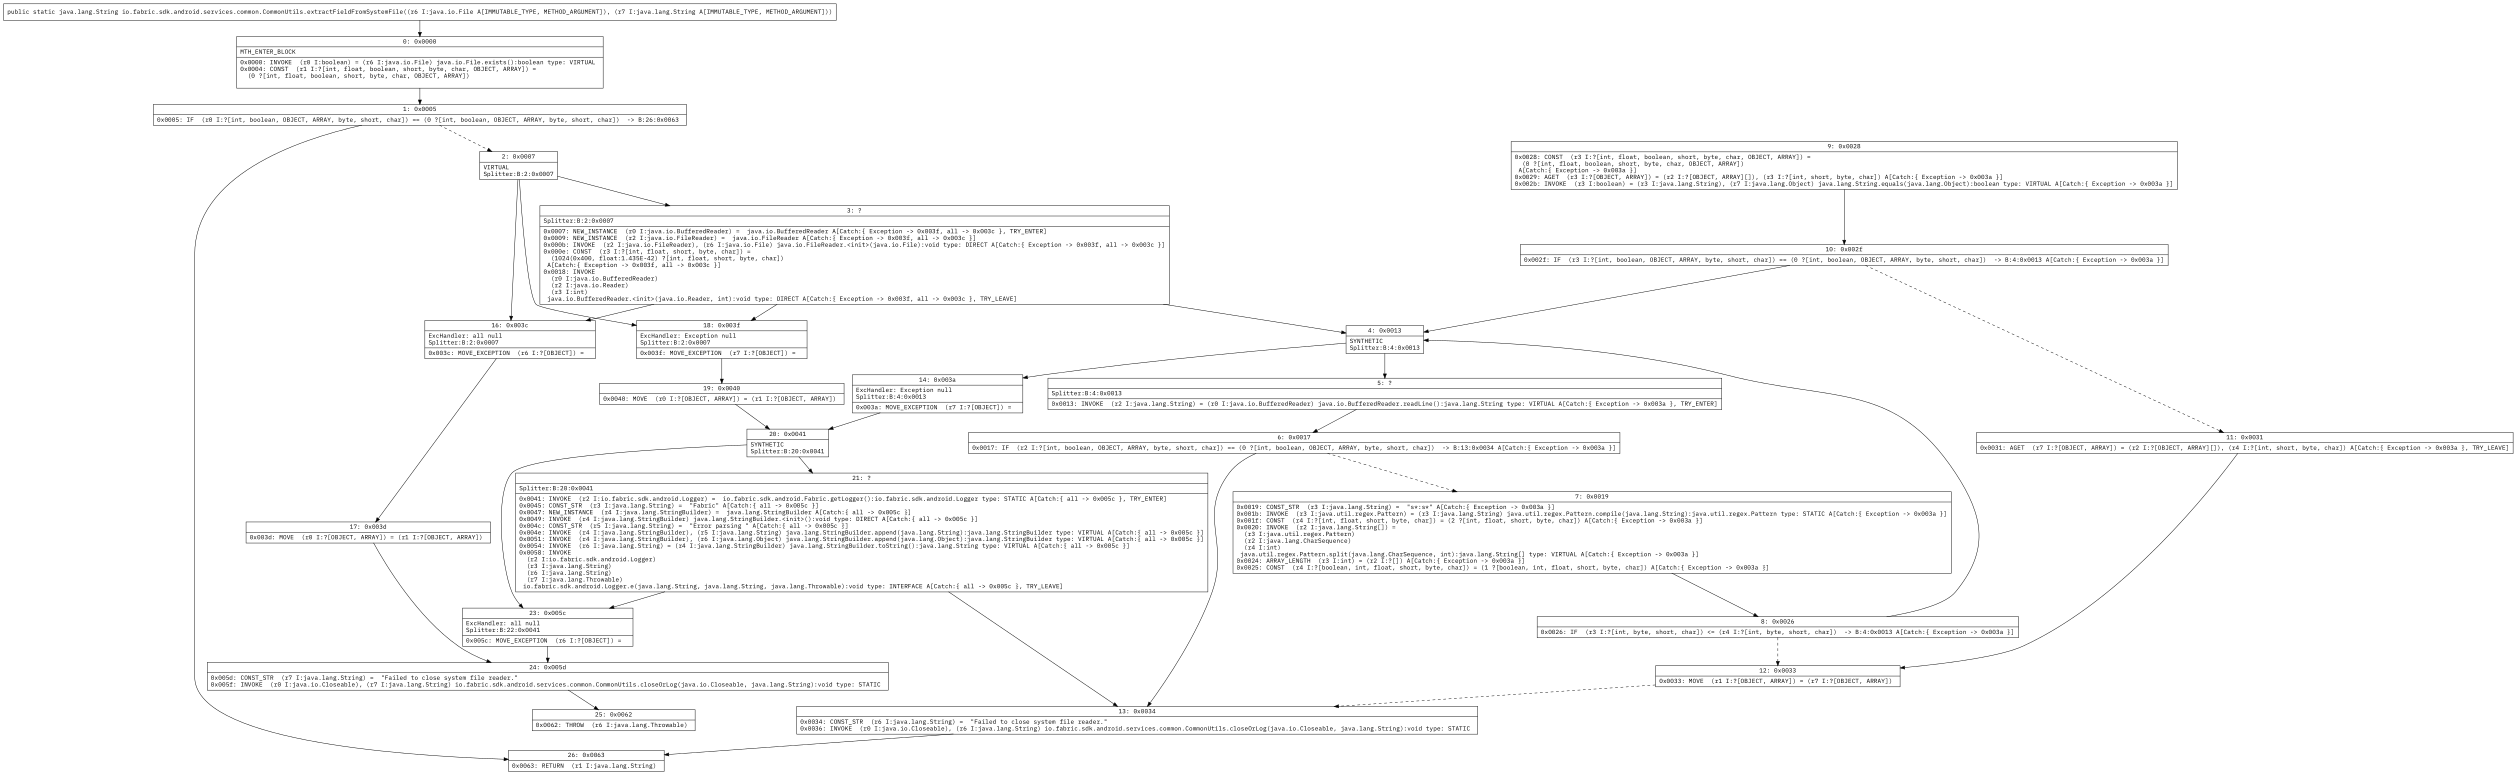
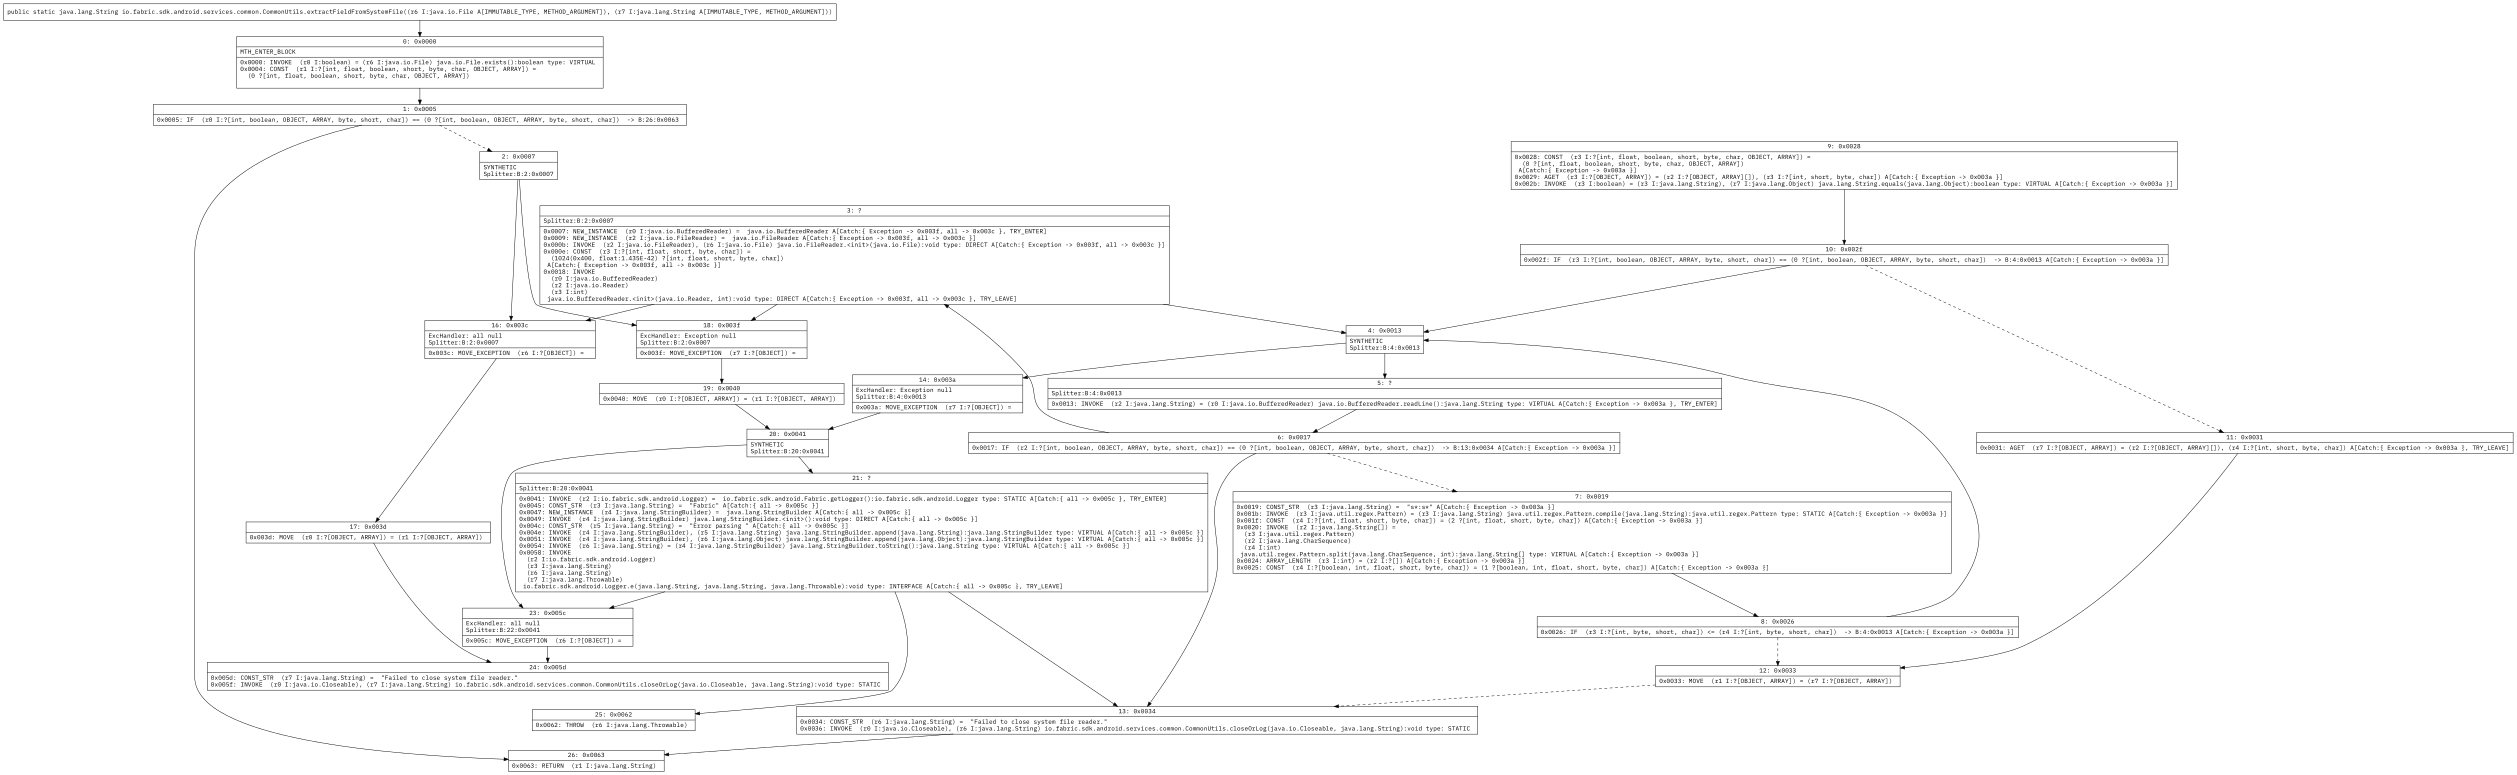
(496, 167) -> (500, 167)
(611, 190) -> (1031, 382)
(581, 699) -> (848, 699)
